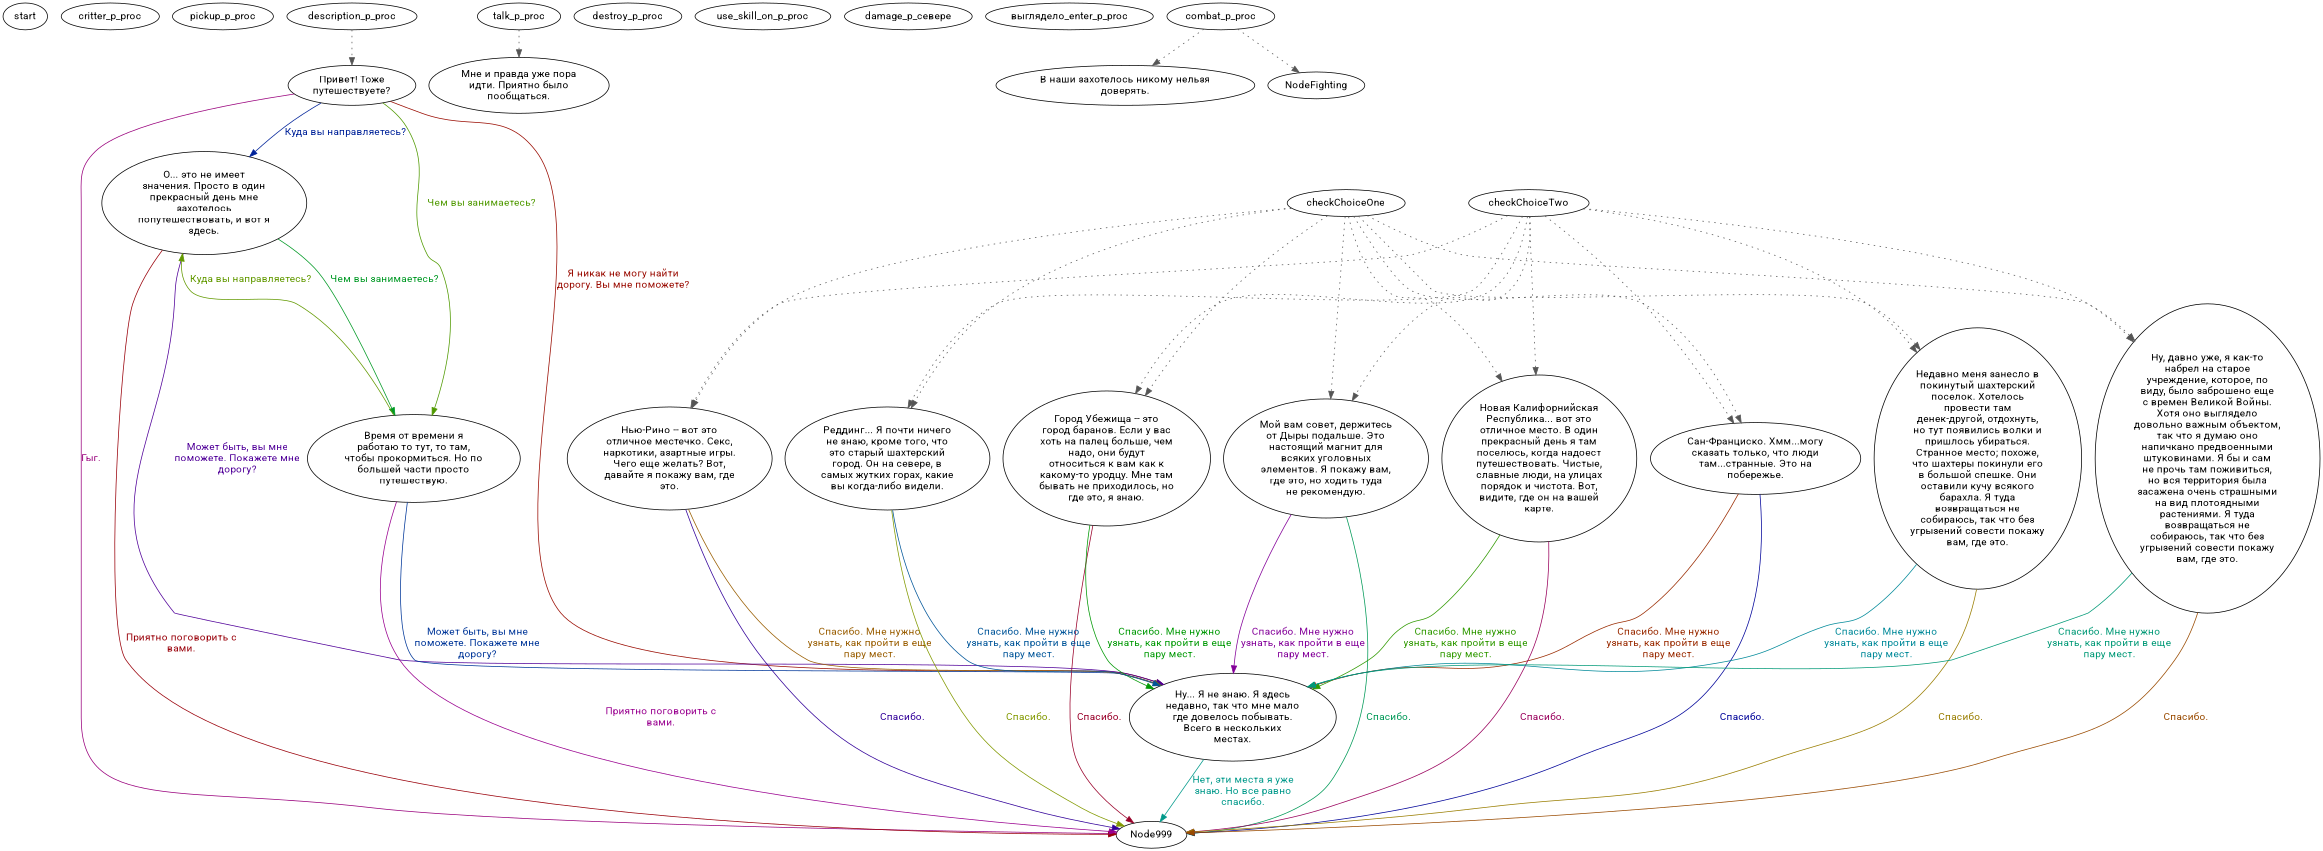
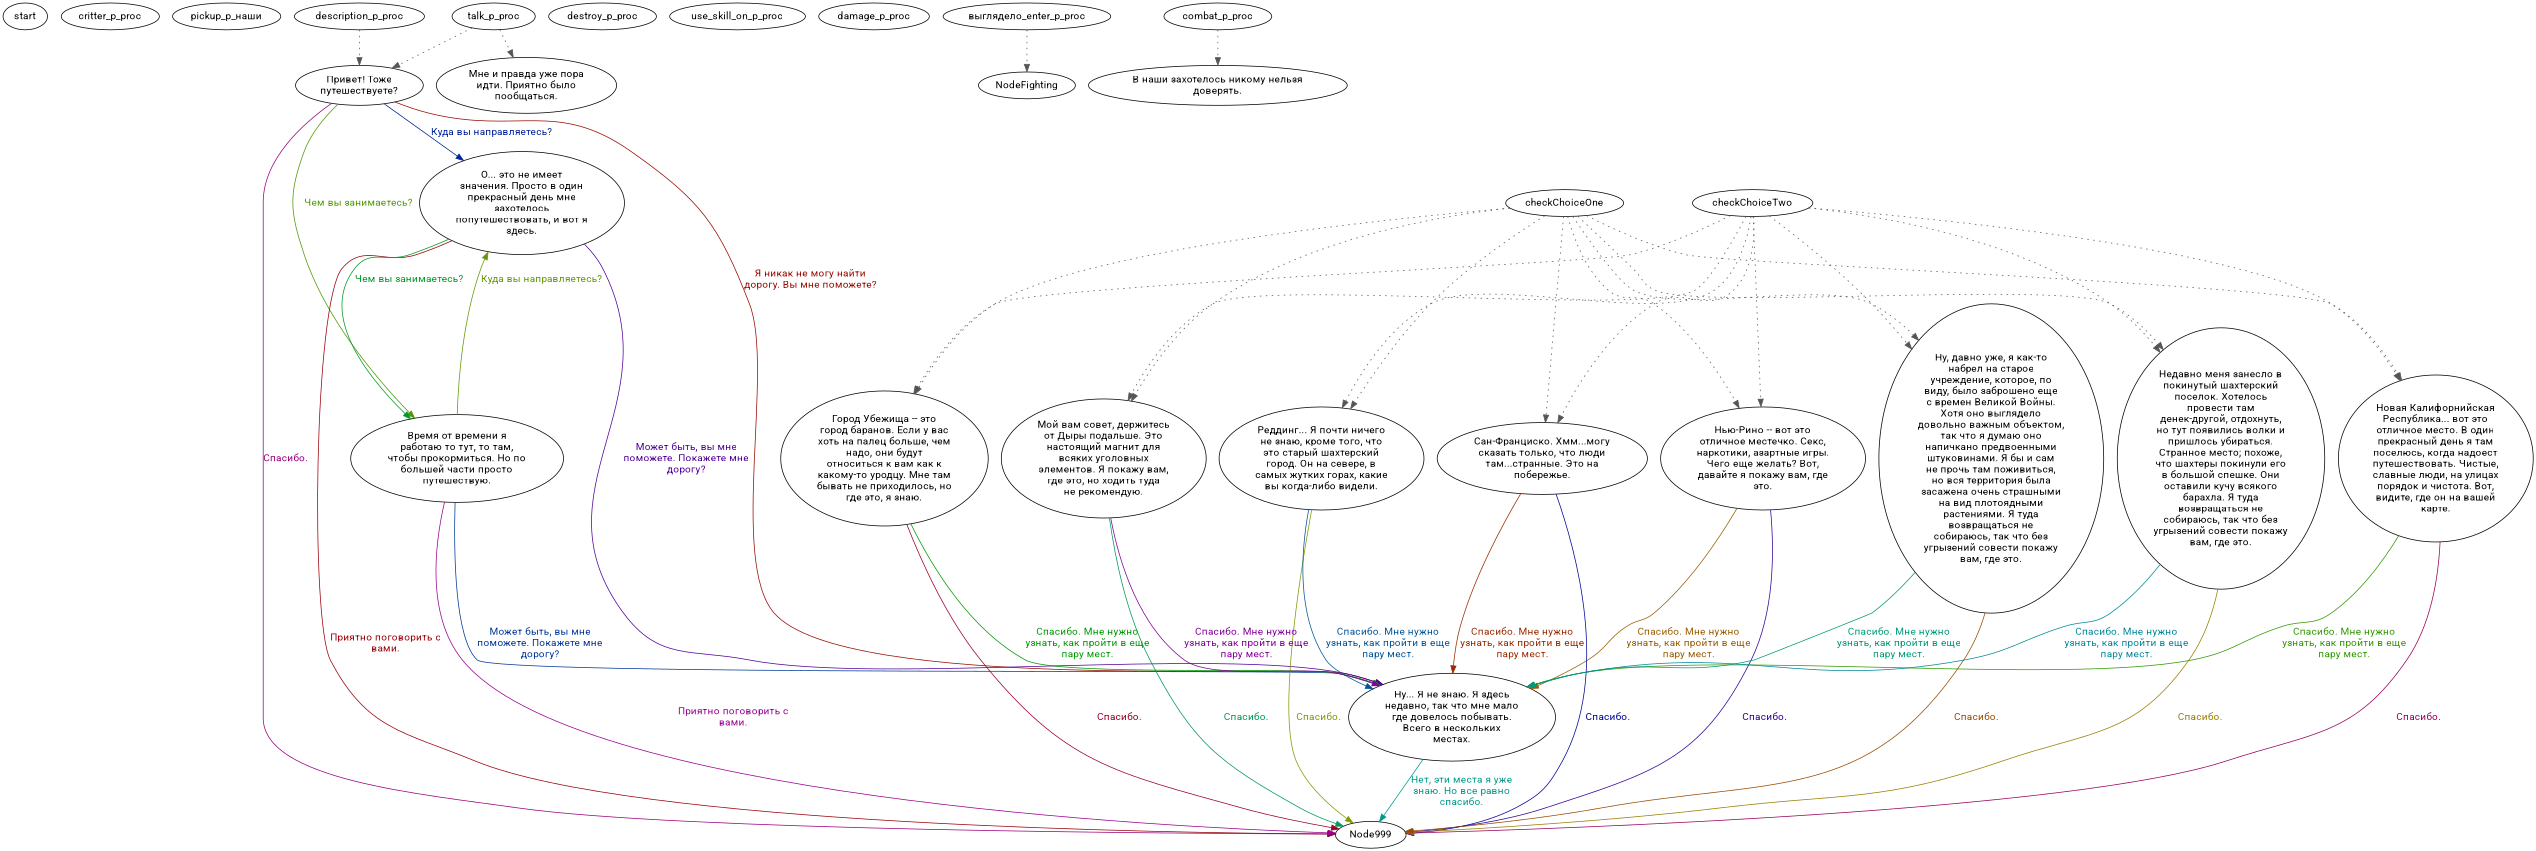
(223, 16) -> (227, 16)
(908, 16) -> (874, 16)
none -> (436, 46)
(1266, 49) -> (1027, 47)
(91, 458) -> (286, 458)
